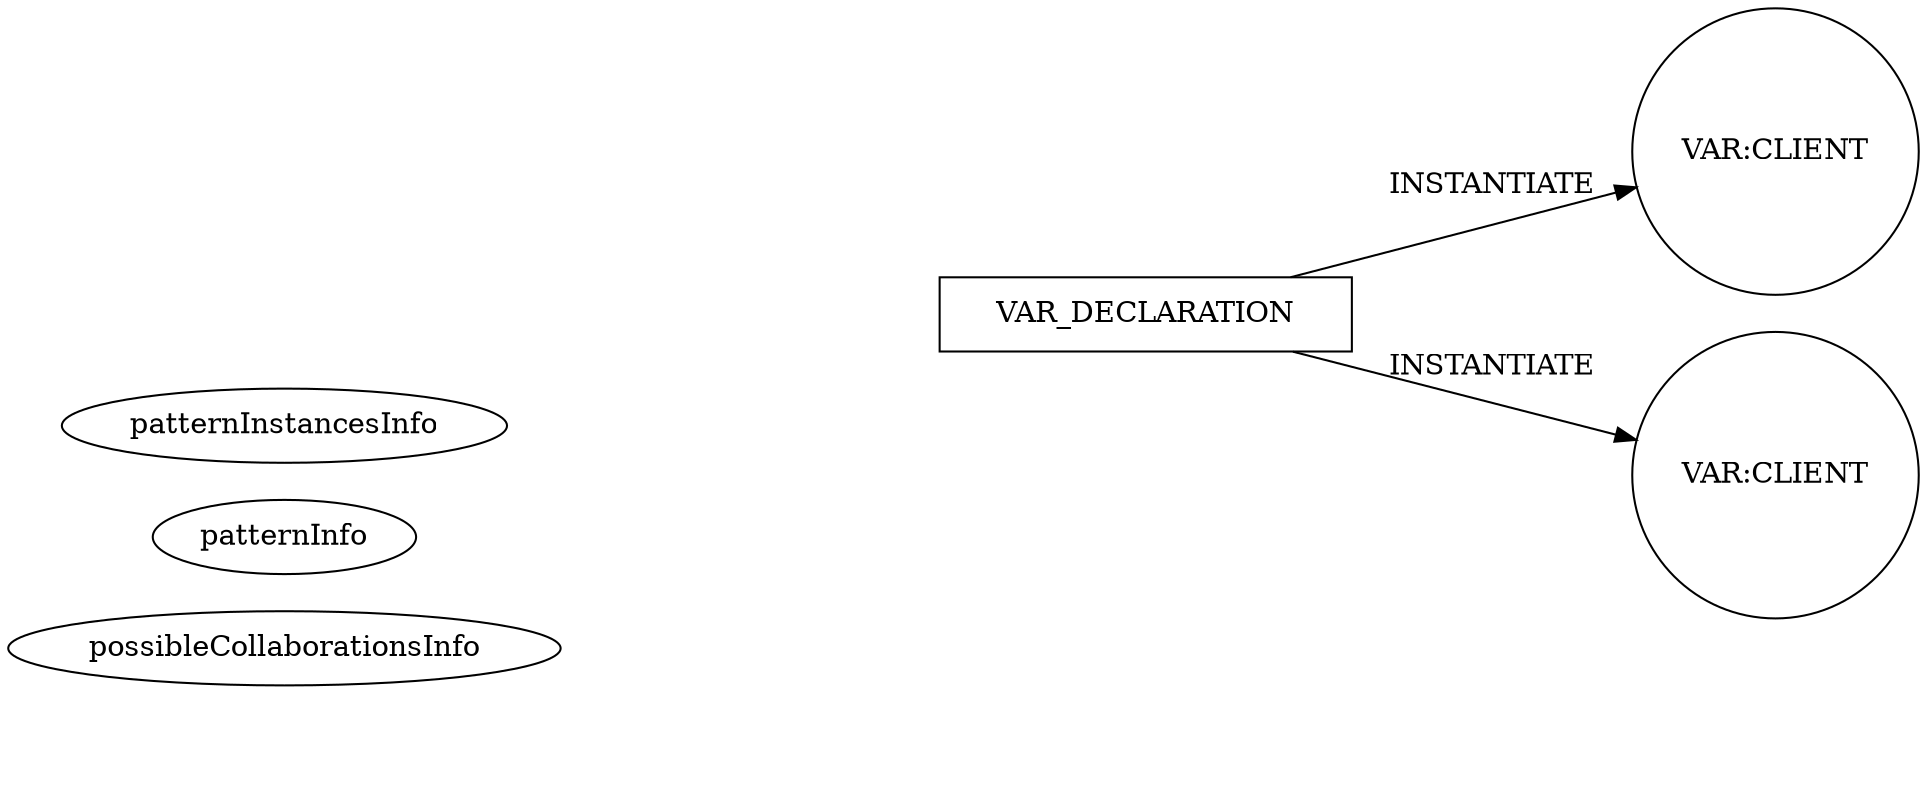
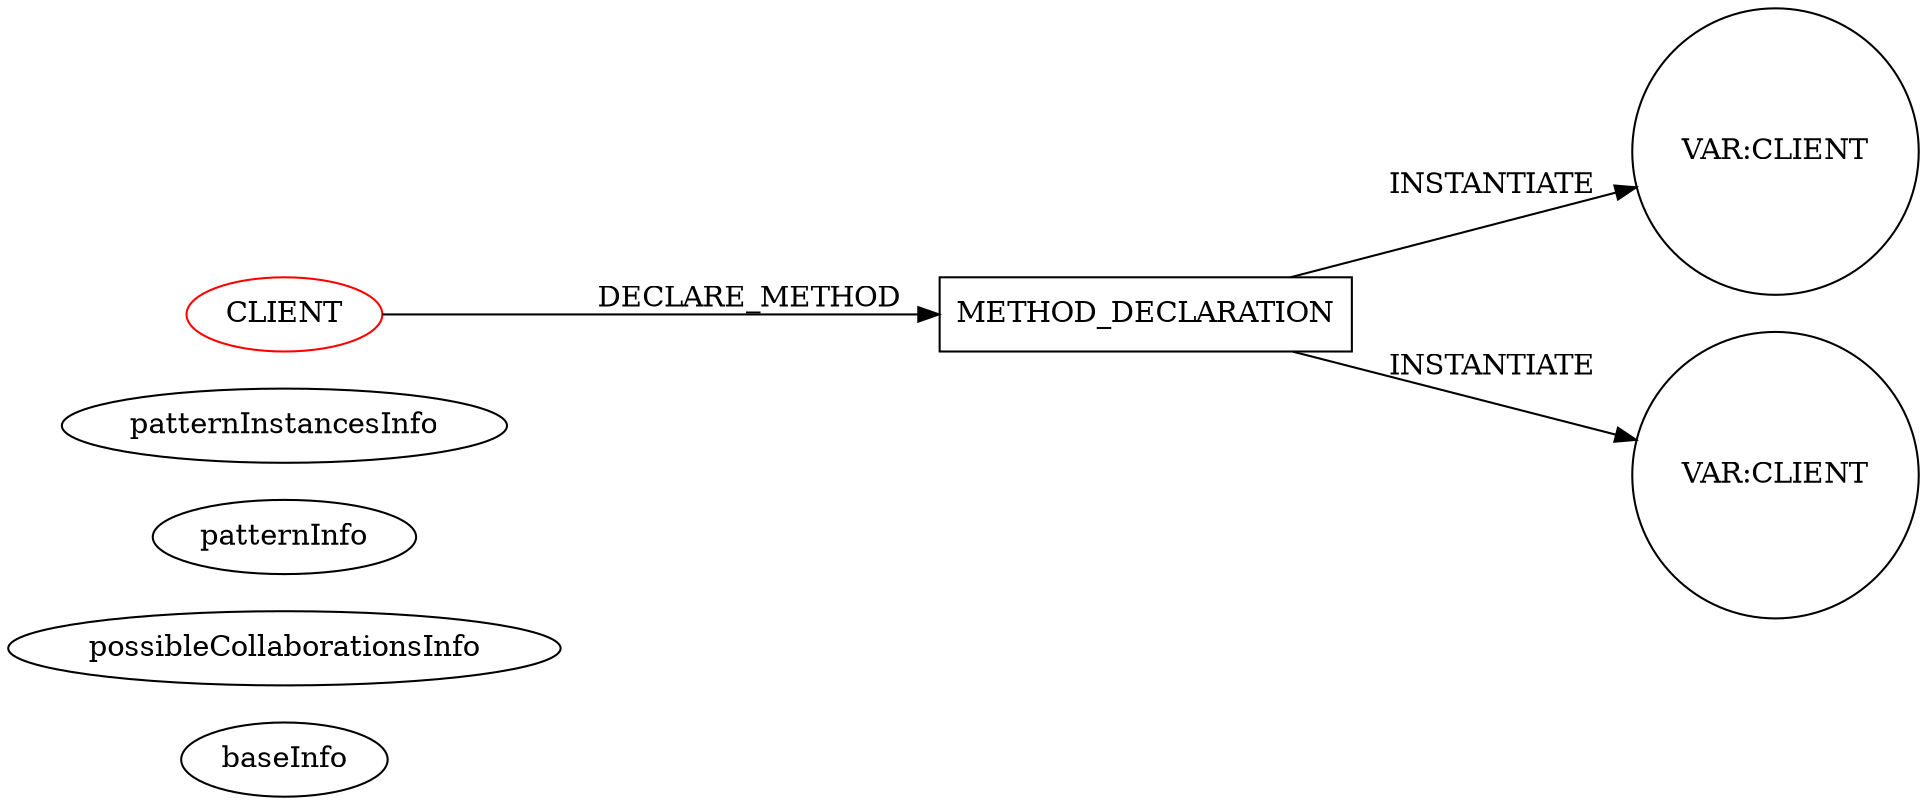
none -> (284, 314)
(1146, 314) -> (1146, 314)
none -> (284, 760)
